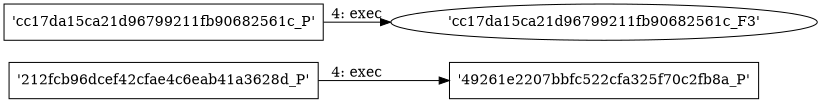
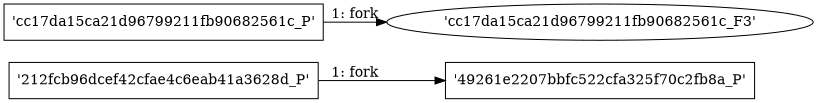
(357, 15) -> (355, 15)
(357, 73) -> (355, 73)
